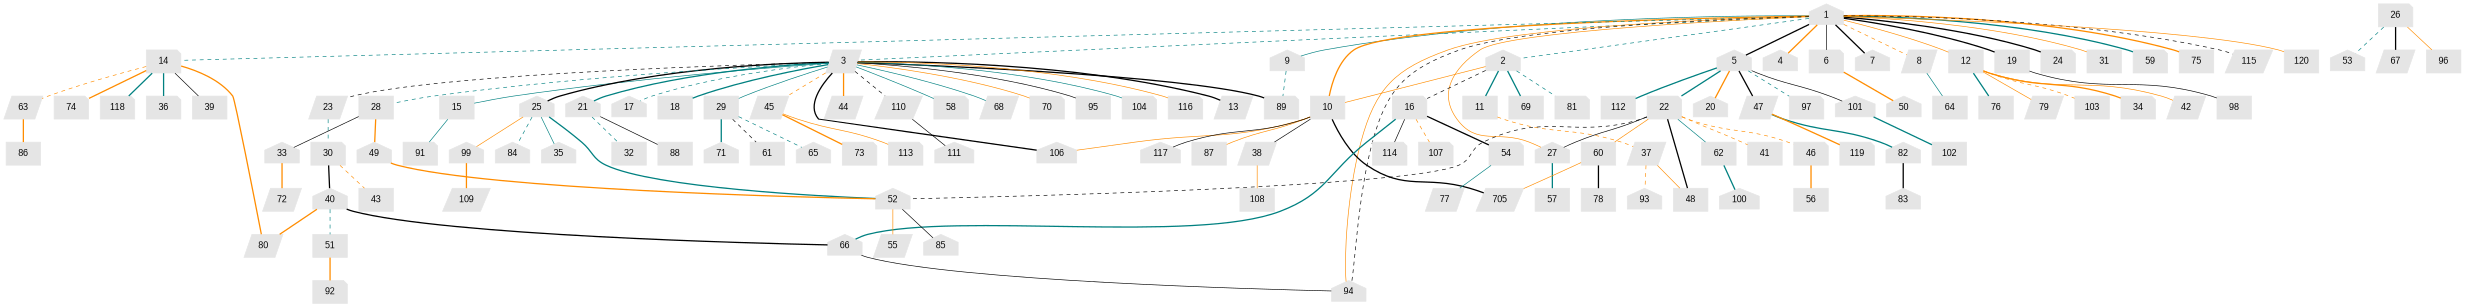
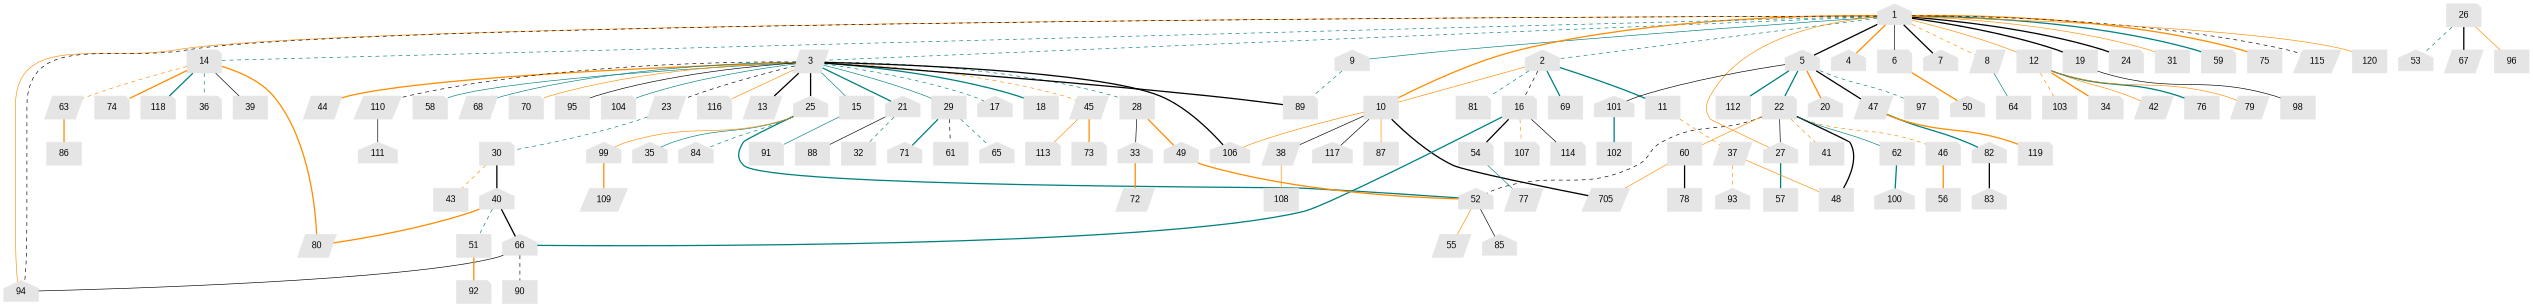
(164, 85) -> (204, 85)
none -> (520, 292)
